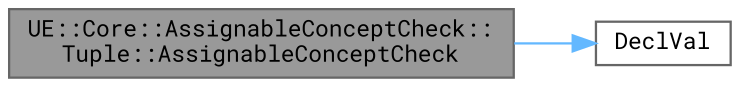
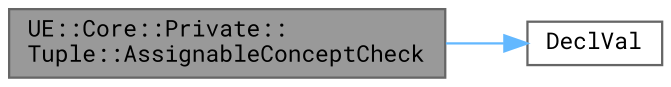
(261, 43) -> (227, 43)
